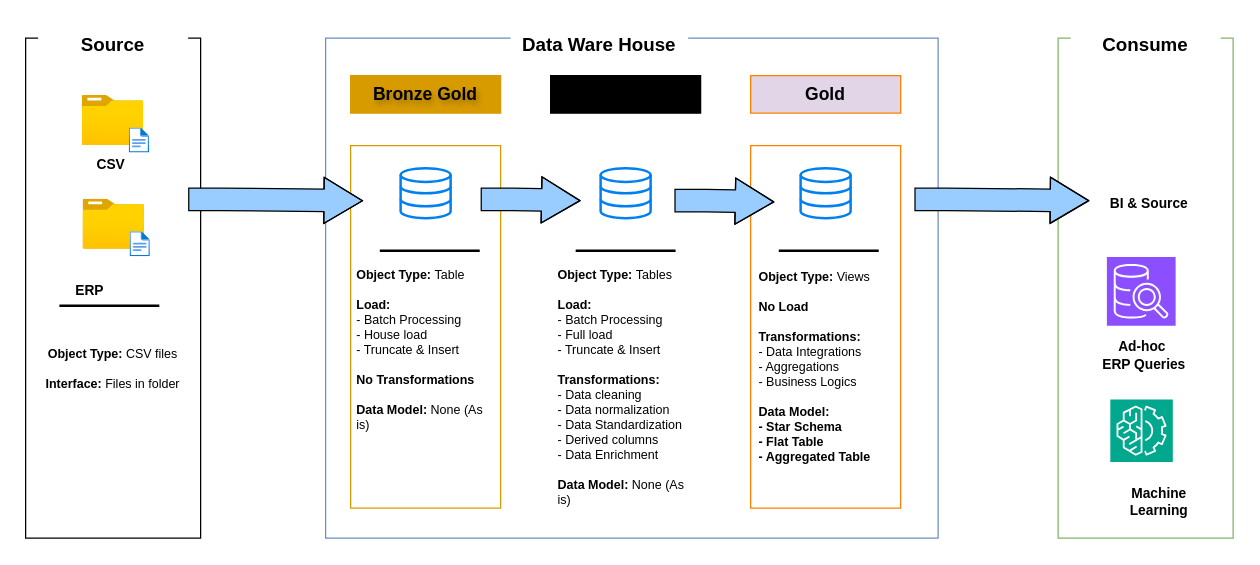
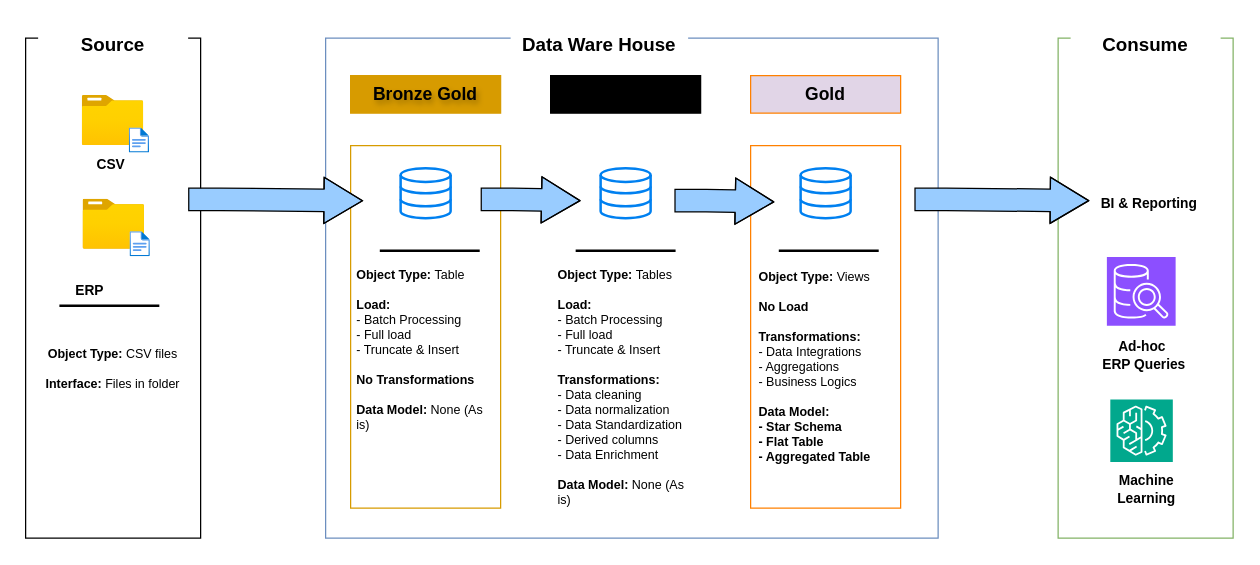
(1149, 203) -> (1149, 203)
(428, 349) -> (428, 349)
(1159, 501) -> (1147, 489)
